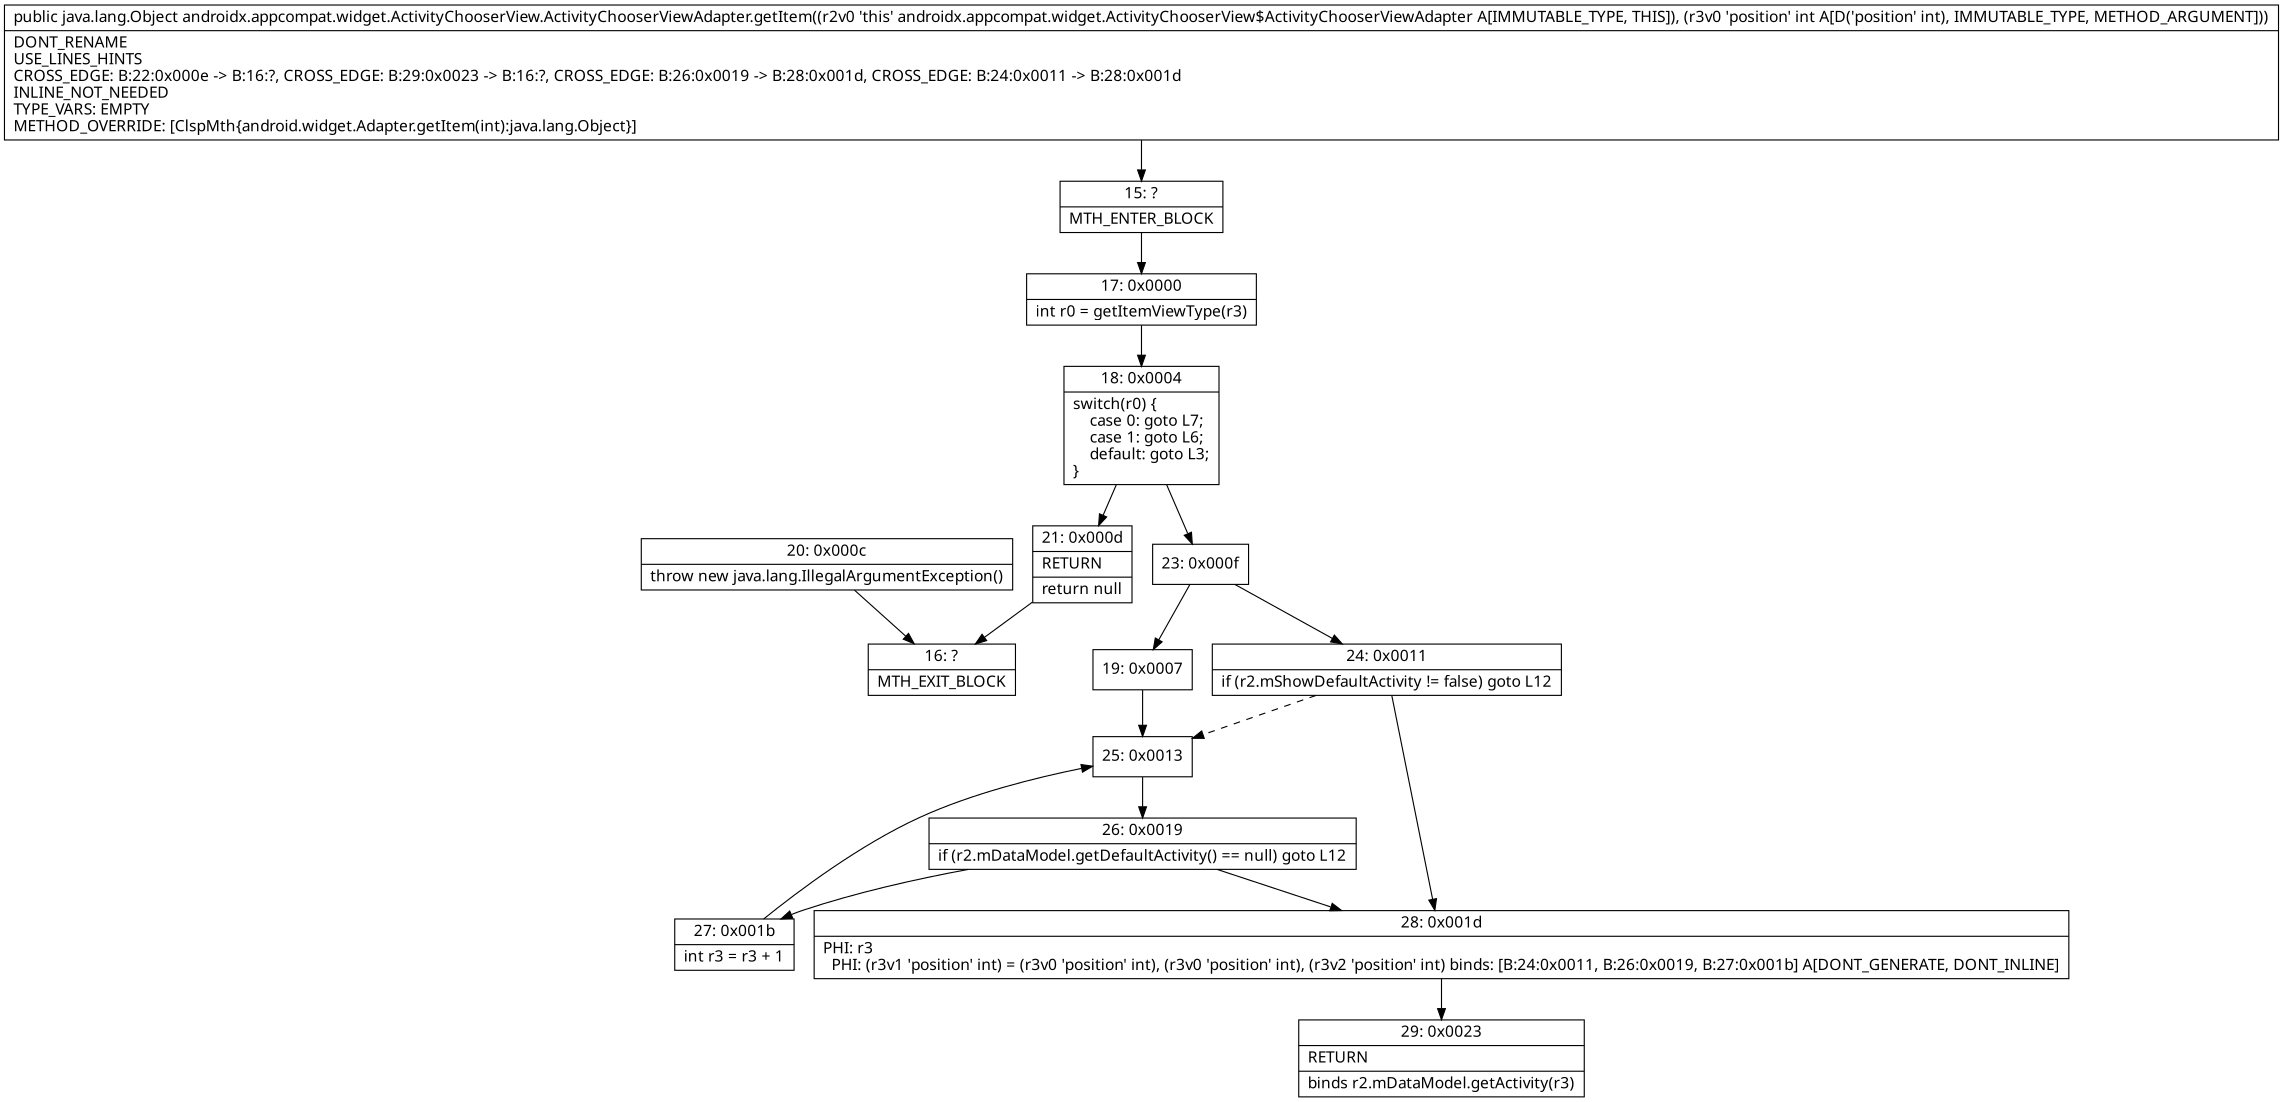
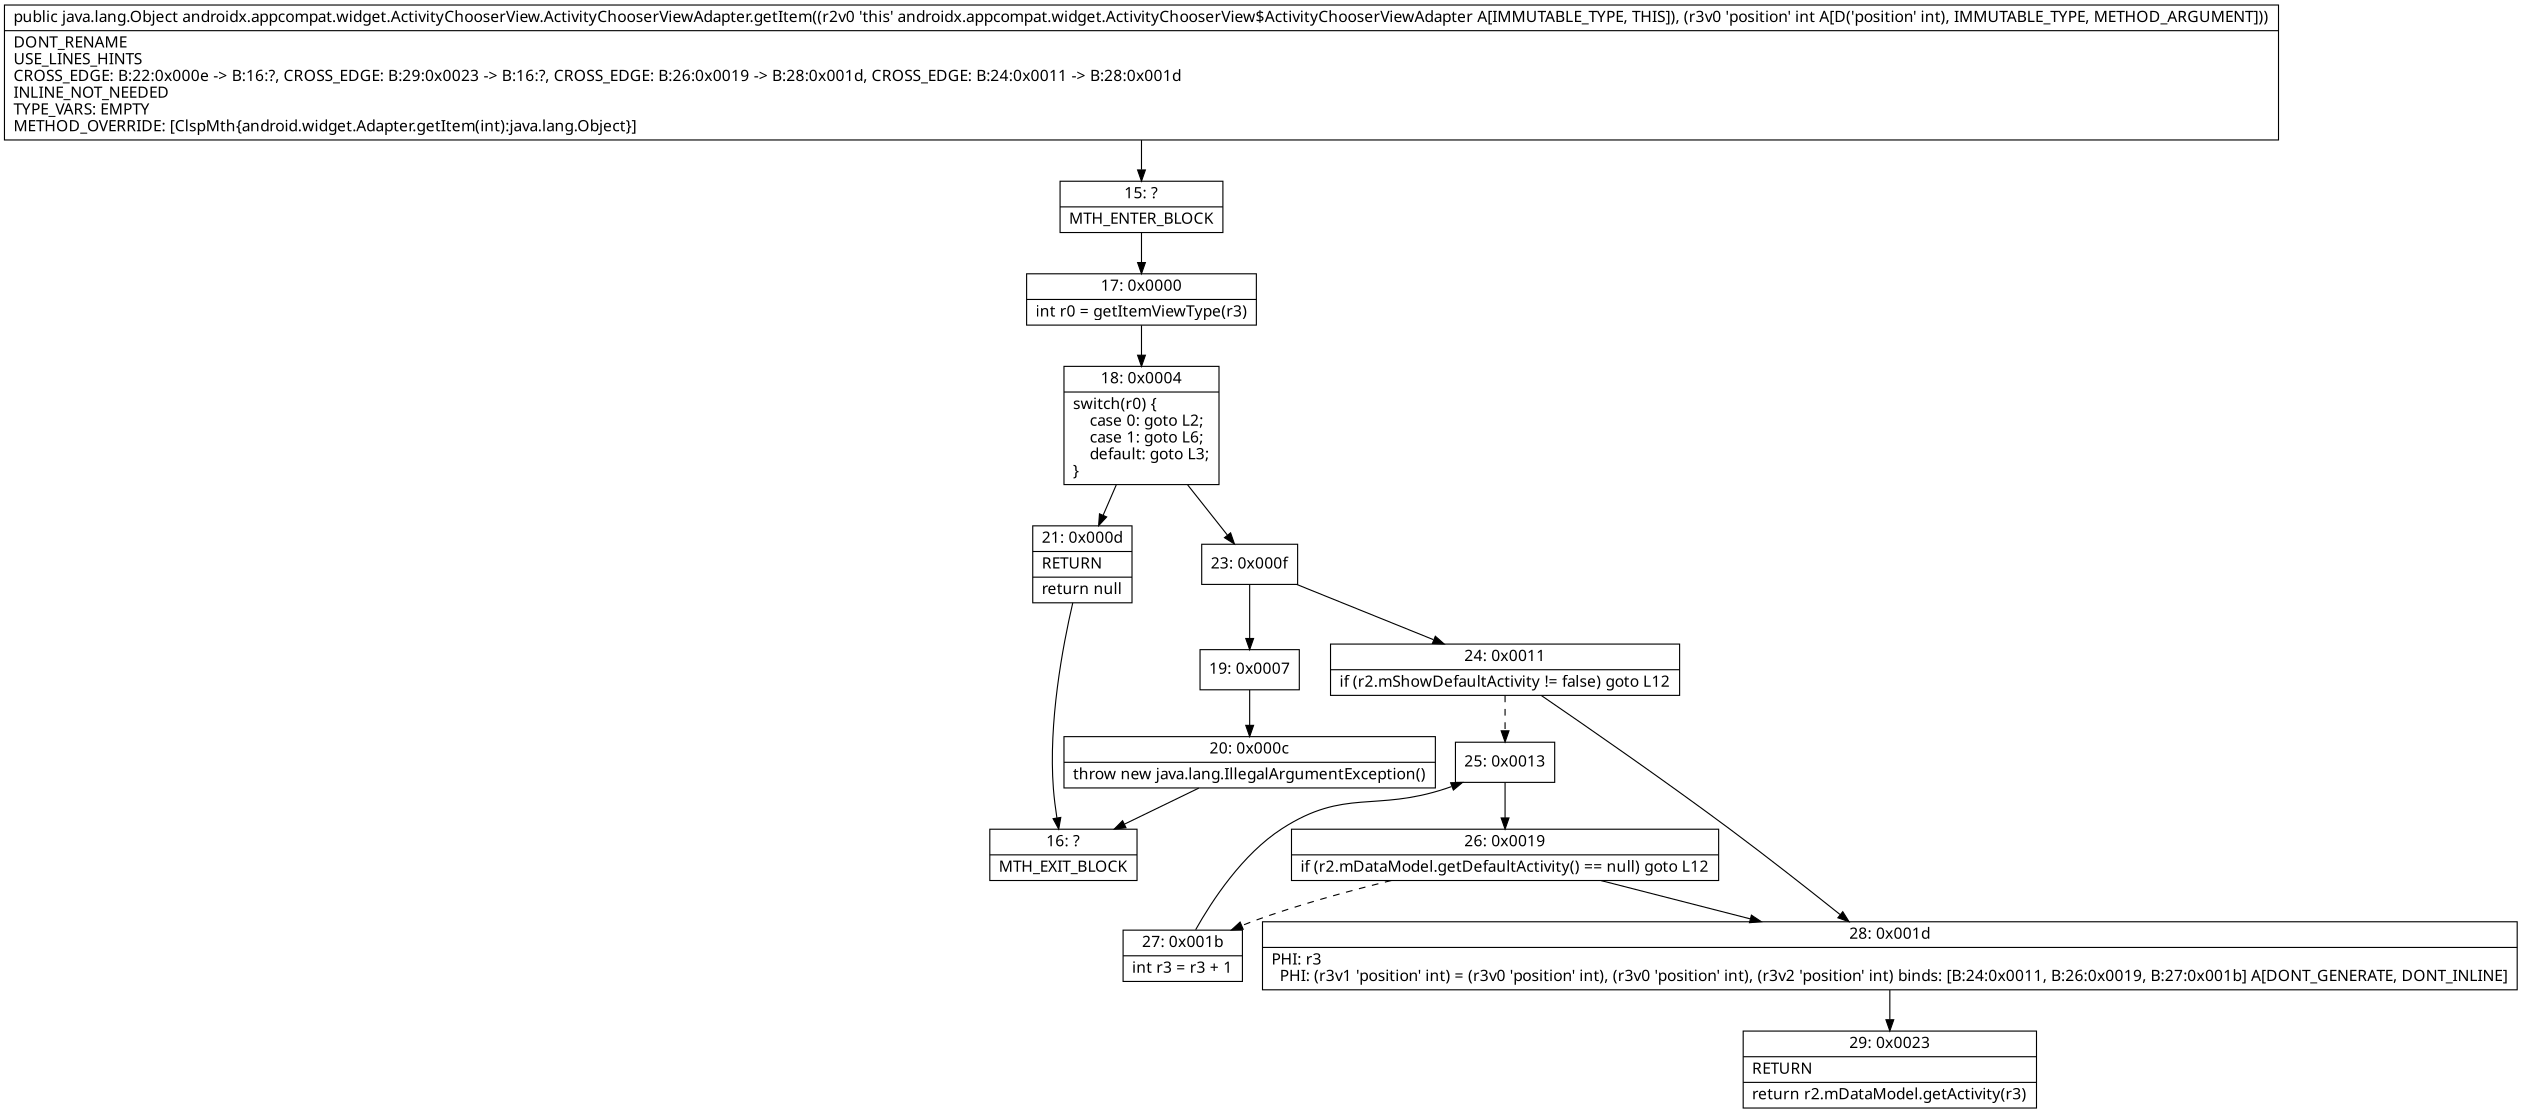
(1139, 421) -> (1139, 421)
(1143, 708) -> (1250, 708)
(879, 889) -> (1316, 901)
(1441, 1083) -> (1890, 1095)
